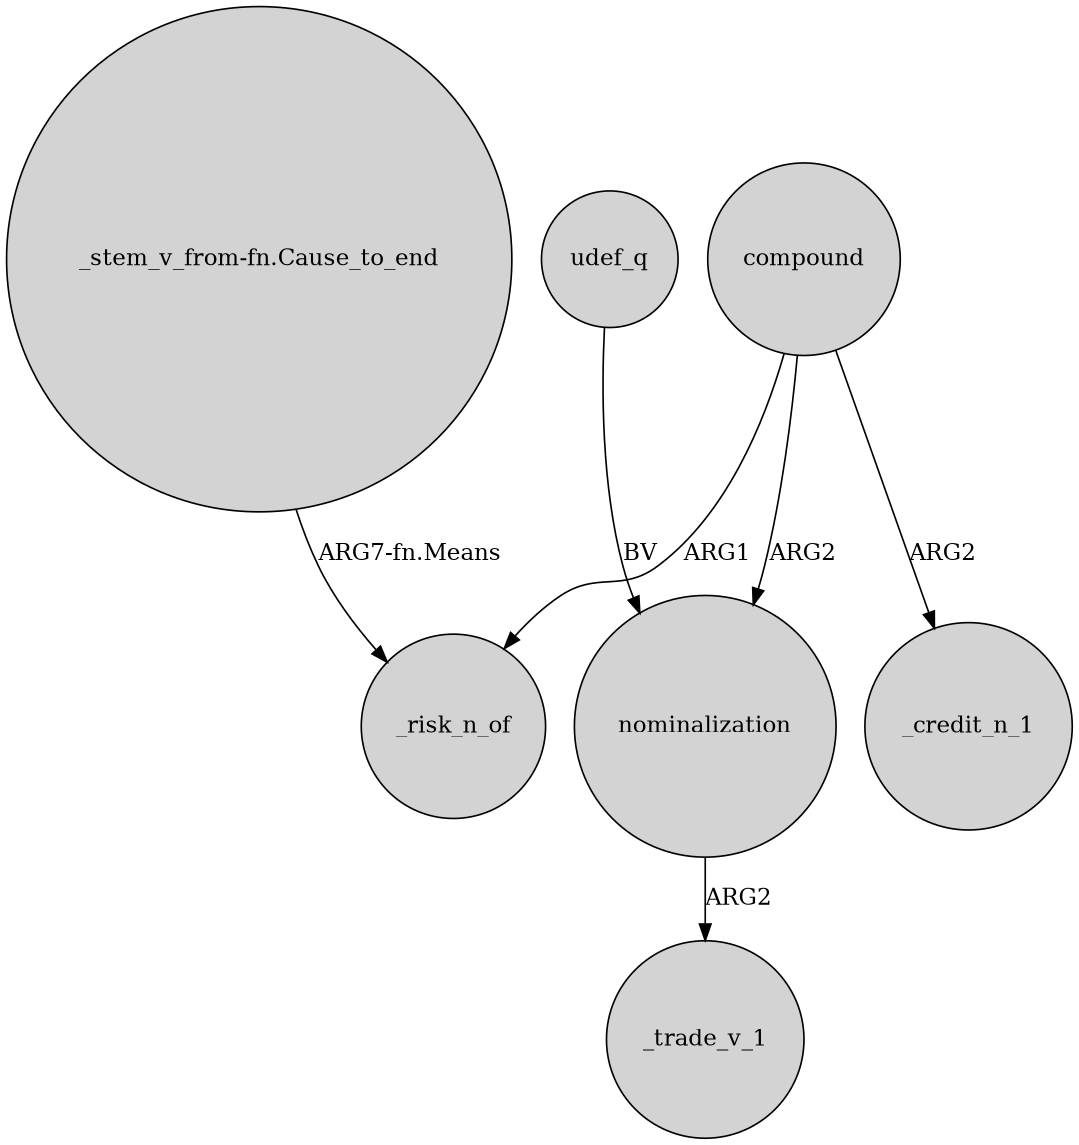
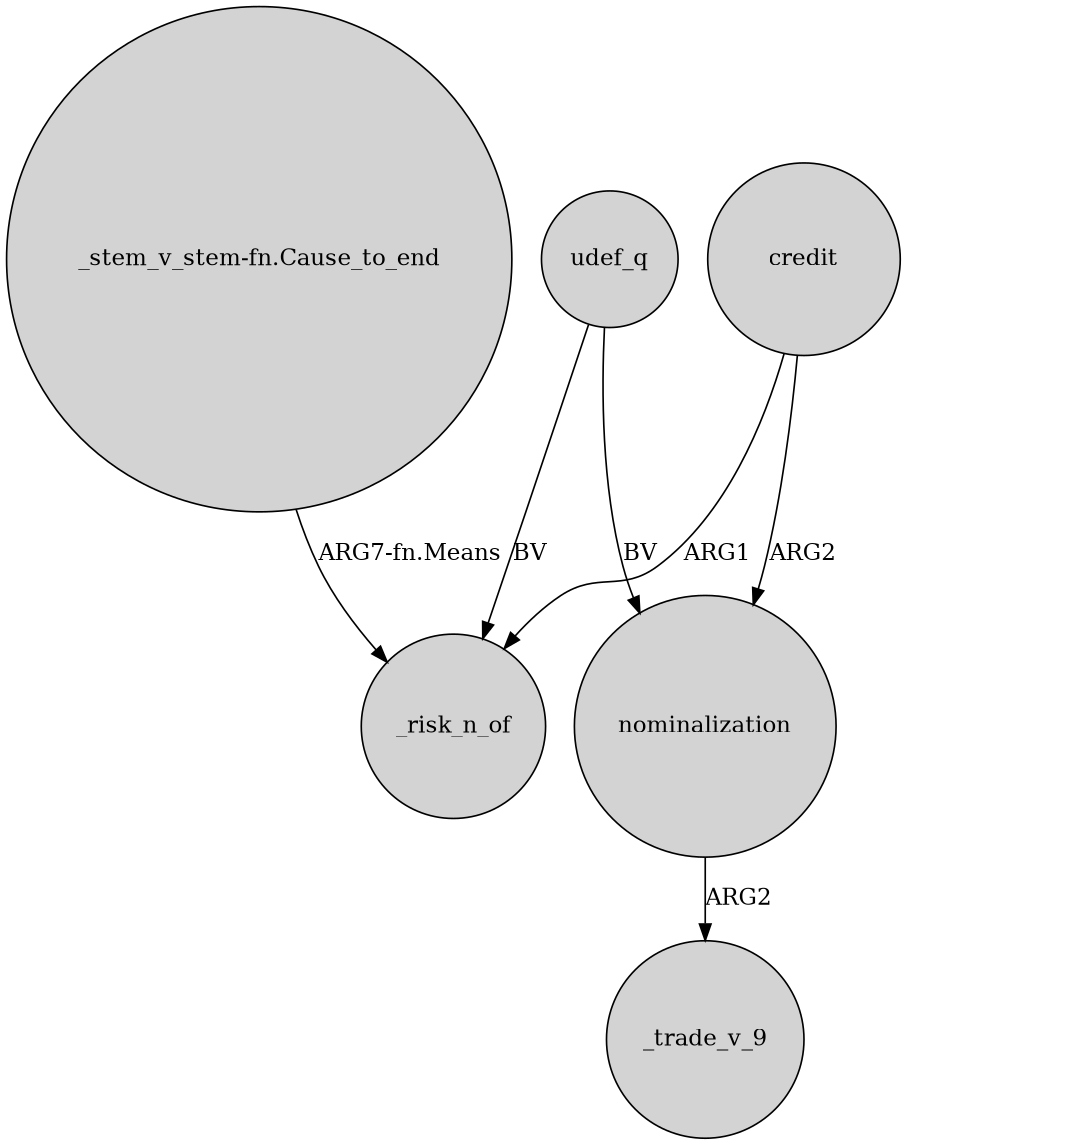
(259, 259) -> (259, 259)
(804, 259) -> (804, 259)
none -> (539, 474)
(969, 726) -> none
(705, 1039) -> (705, 1039)
